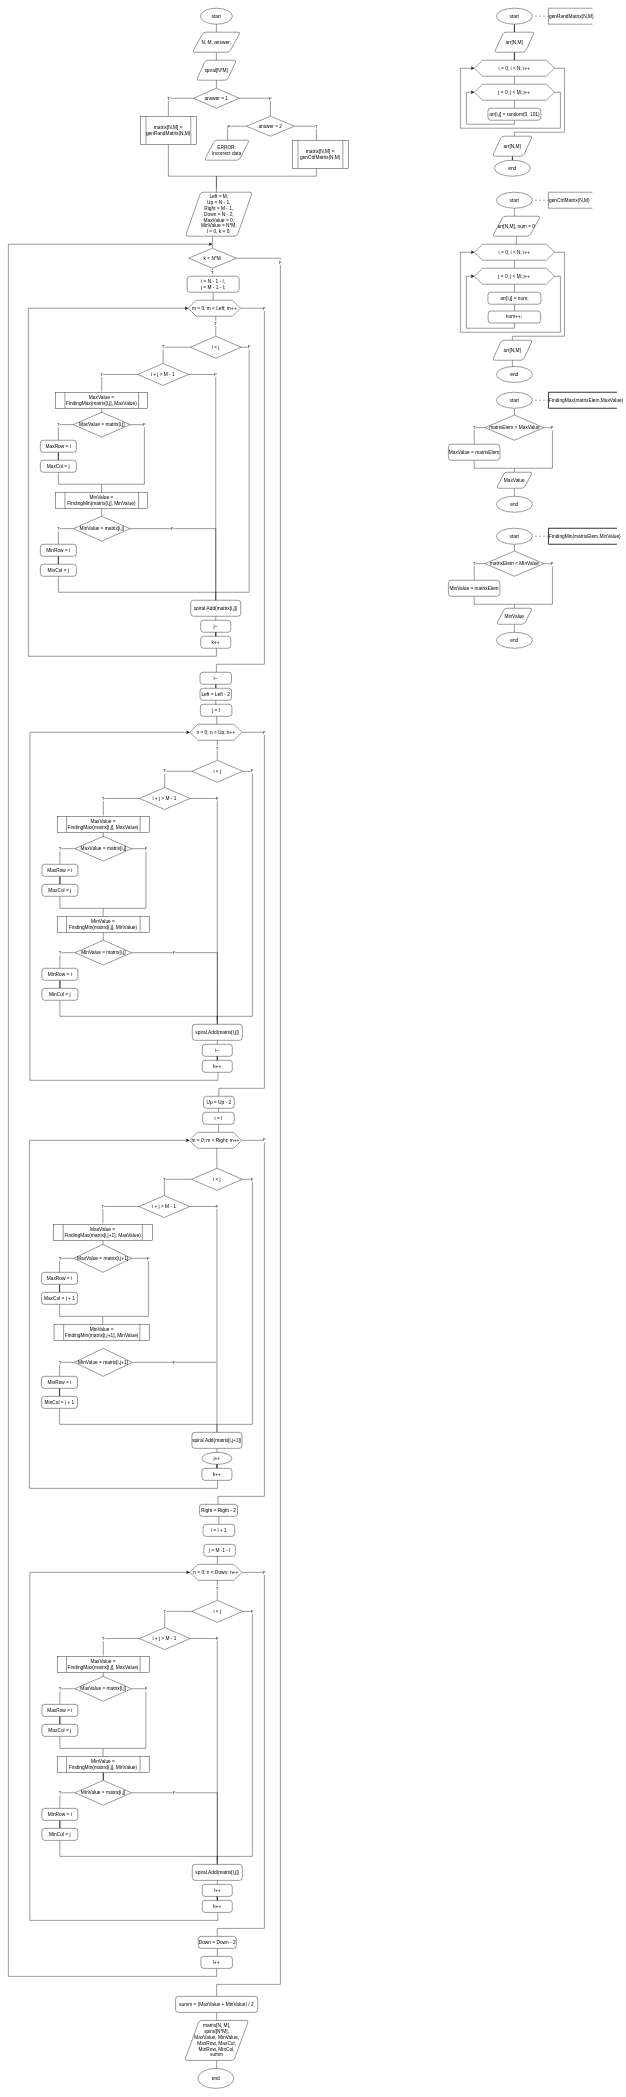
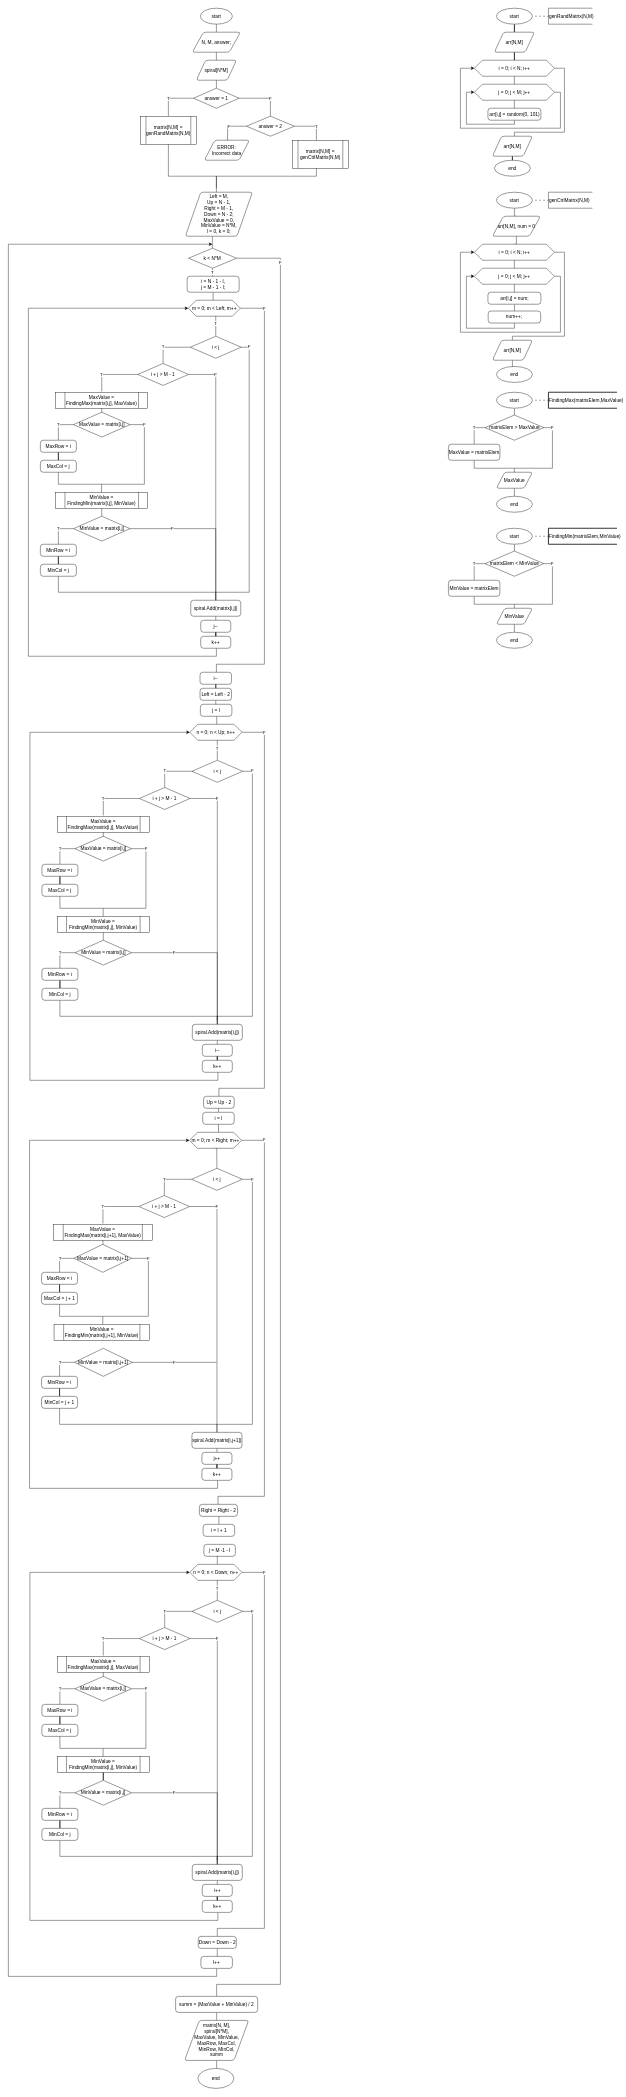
(217, 1458) -> (217, 1458)
